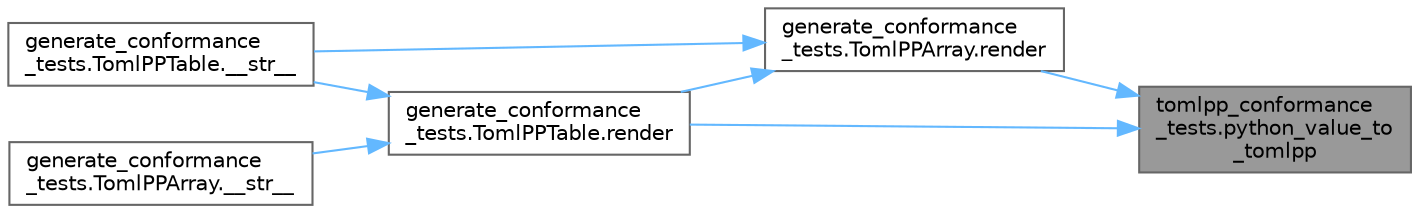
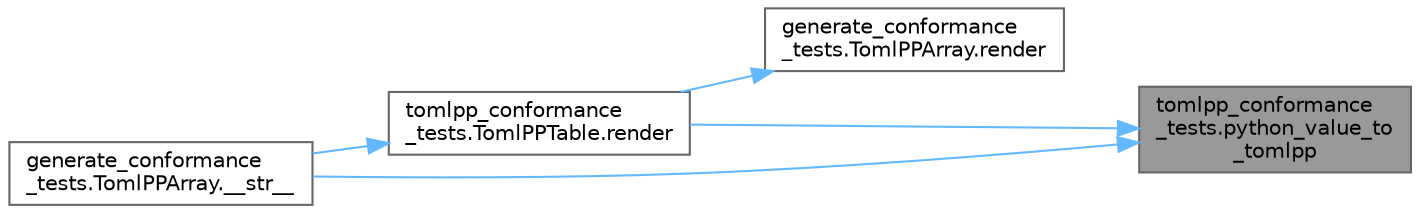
(161, 54) -> none
(1079, 81) -> (716, 172)
(539, 123) -> (539, 123)
